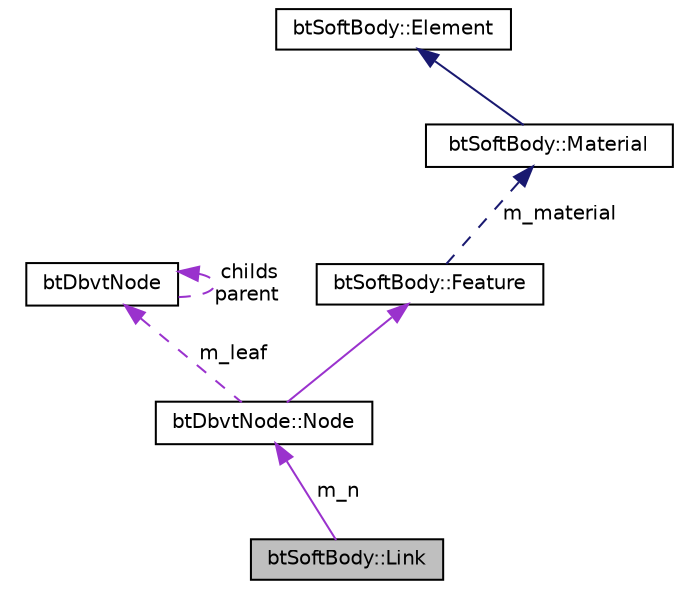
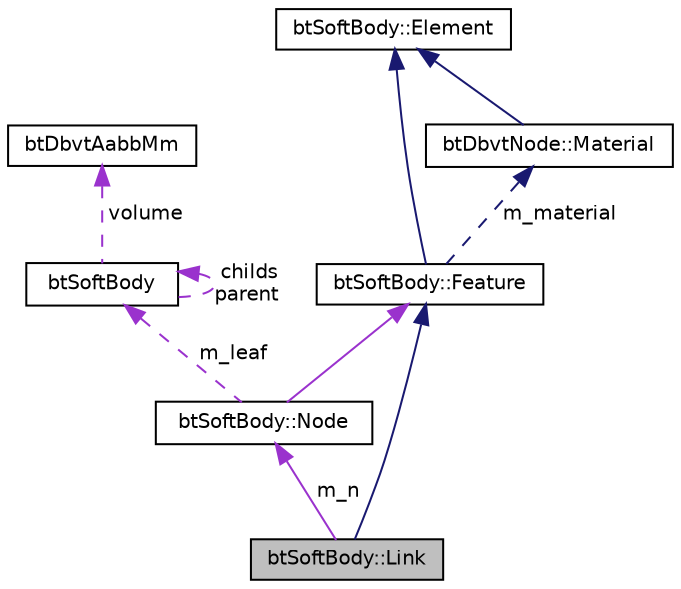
none -> (102, 146)
(549, 146) -> (549, 146)
none -> (408, 168)
(102, 284) -> (102, 284)
(264, 423) -> (264, 423)
none -> (393, 433)
